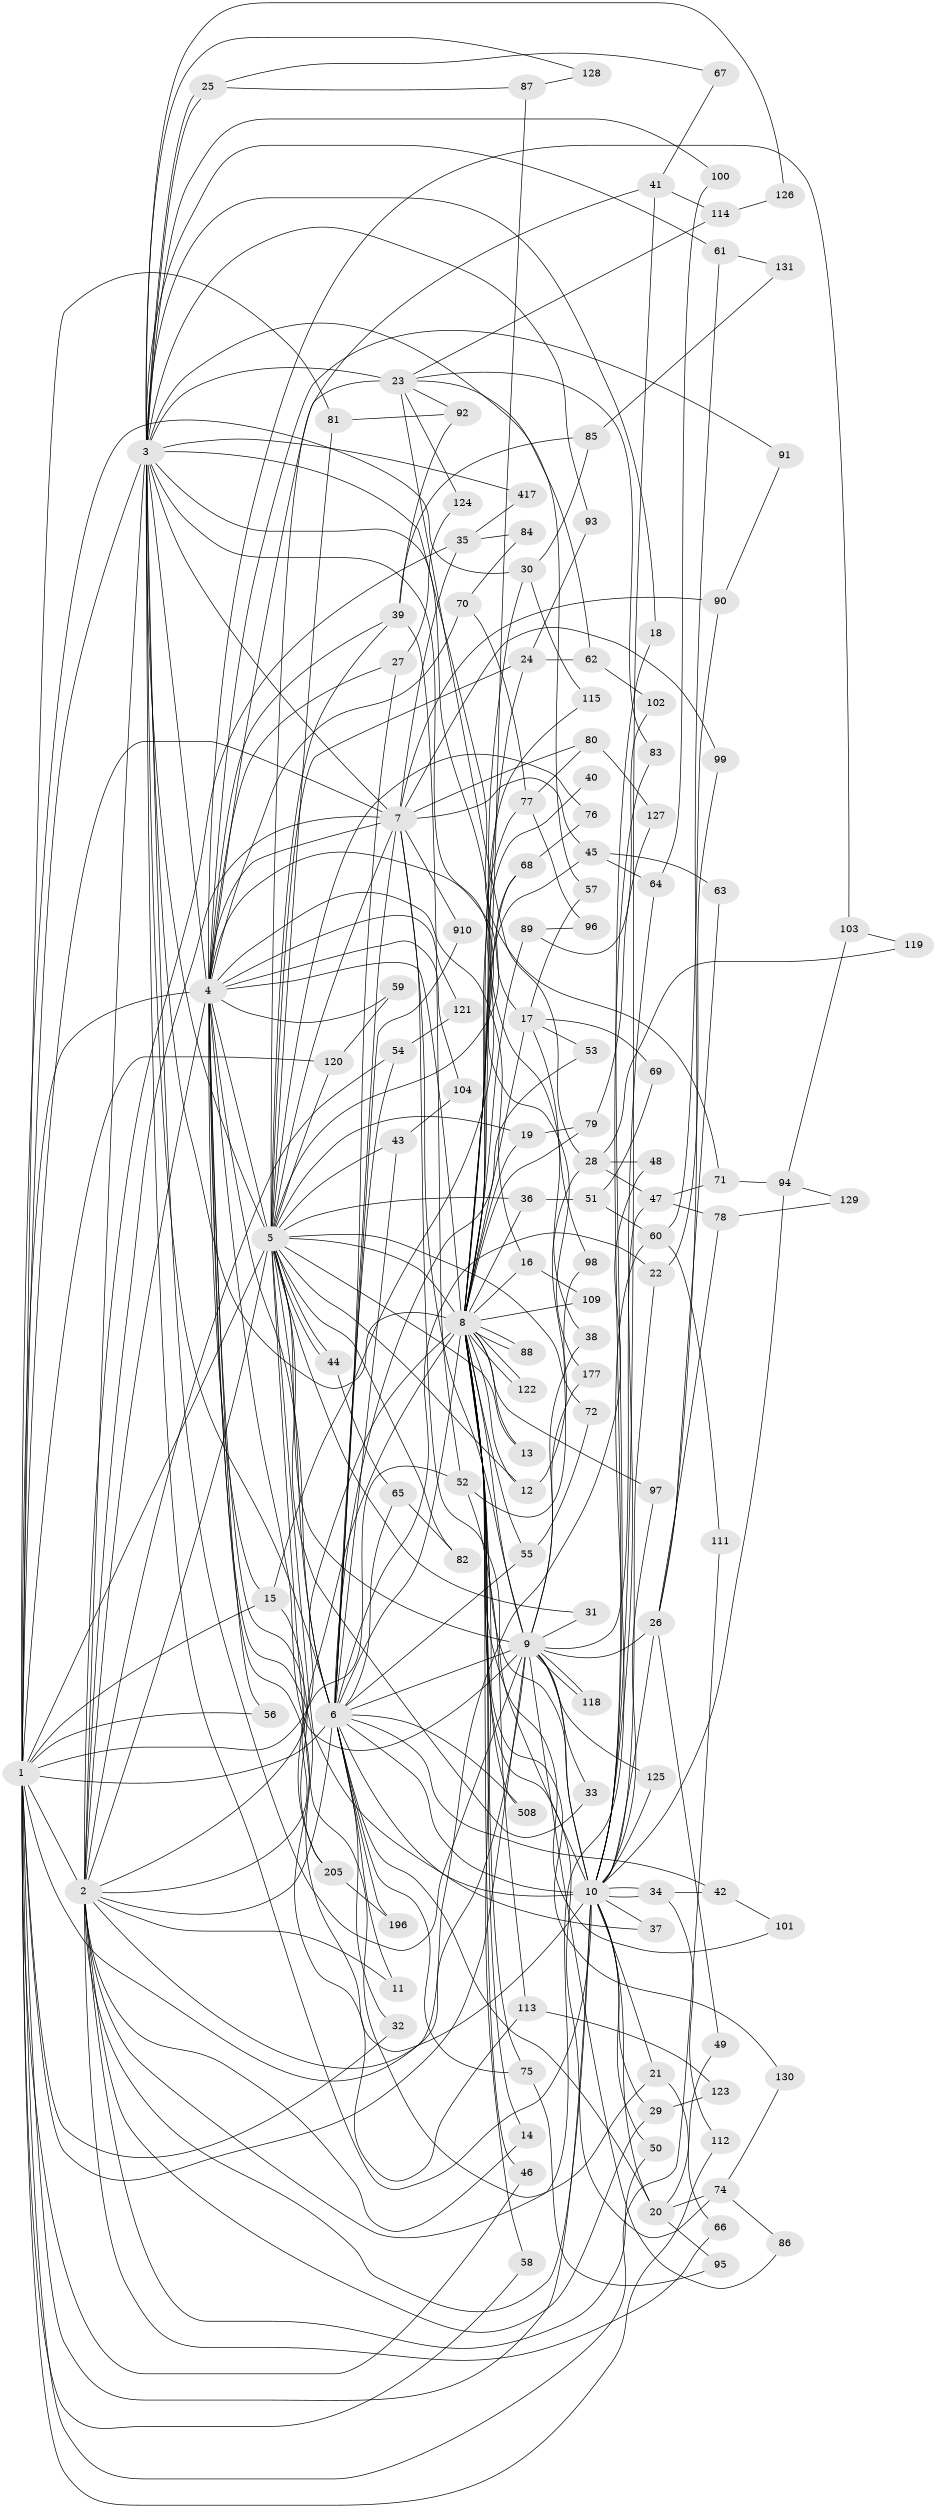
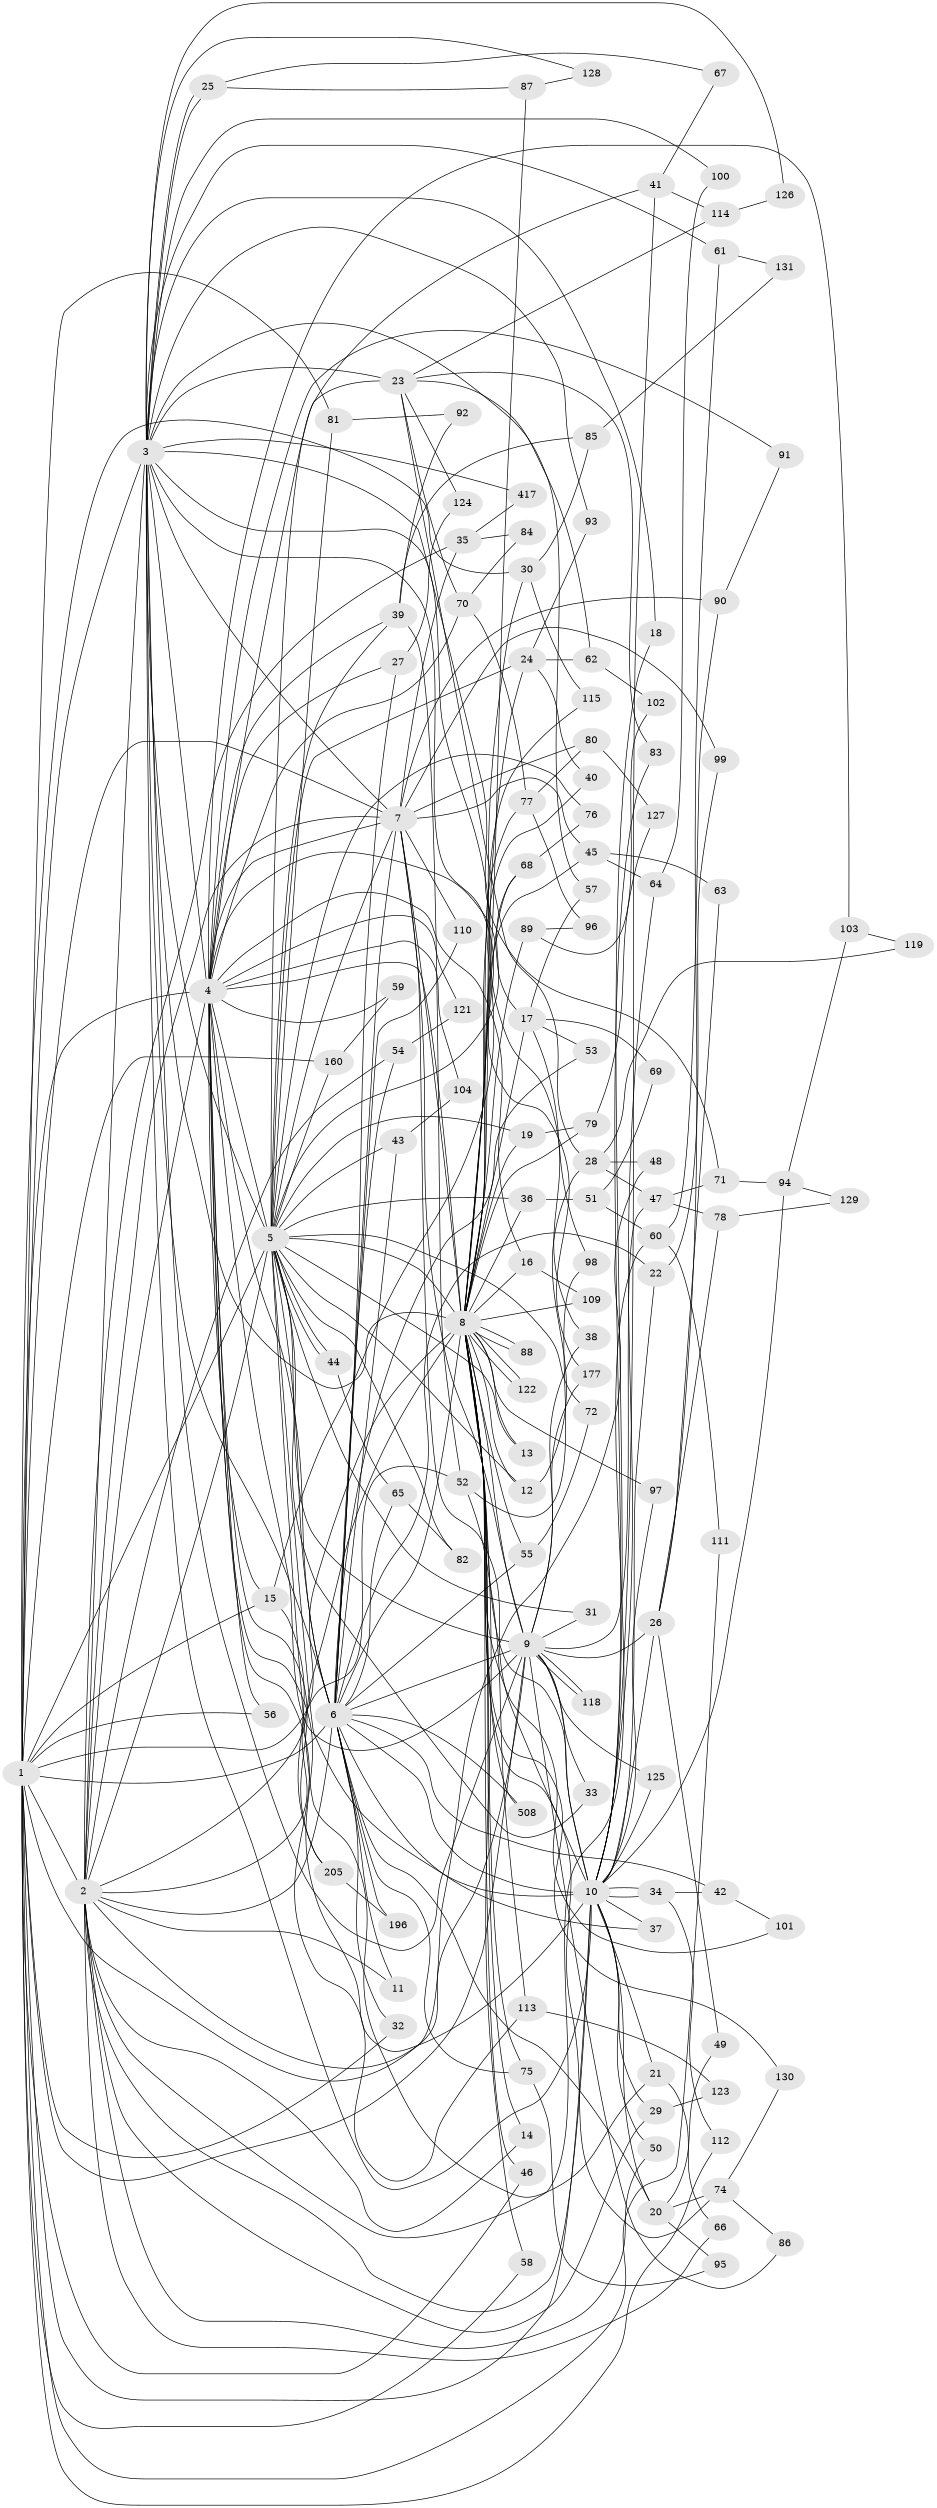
(431, 398) -> (438, 544)
none -> (560, 730)
(463, 931) -> (463, 931)
(334, 1062) -> (334, 1062)
none -> (434, 1071)
